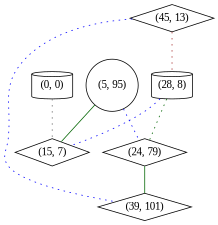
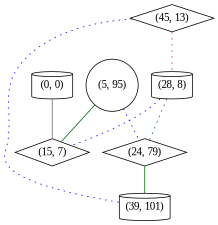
(52, 119) -> (52, 119)
(145, 207) -> (145, 207)
